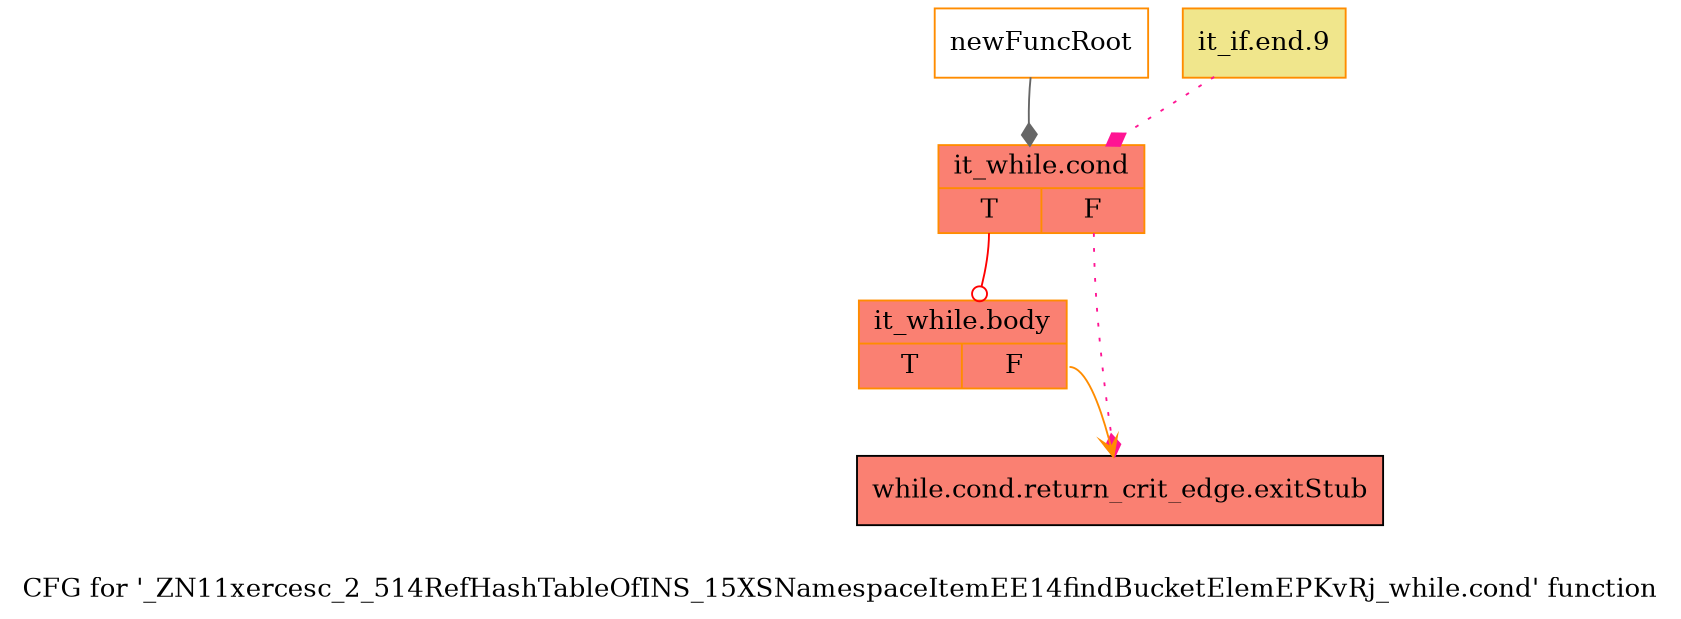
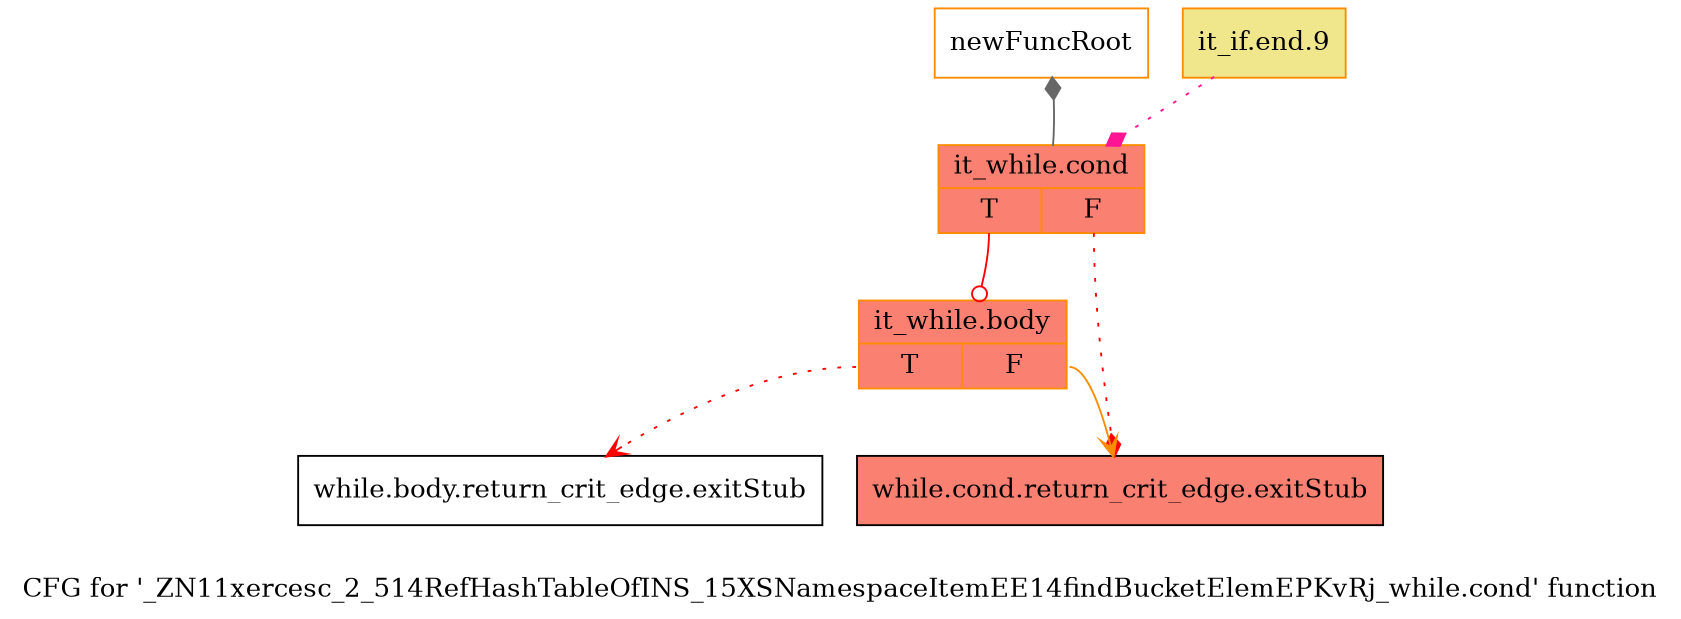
(1029, 100) -> (1054, 123)
(1099, 334) -> (1099, 334)
none -> (560, 491)
